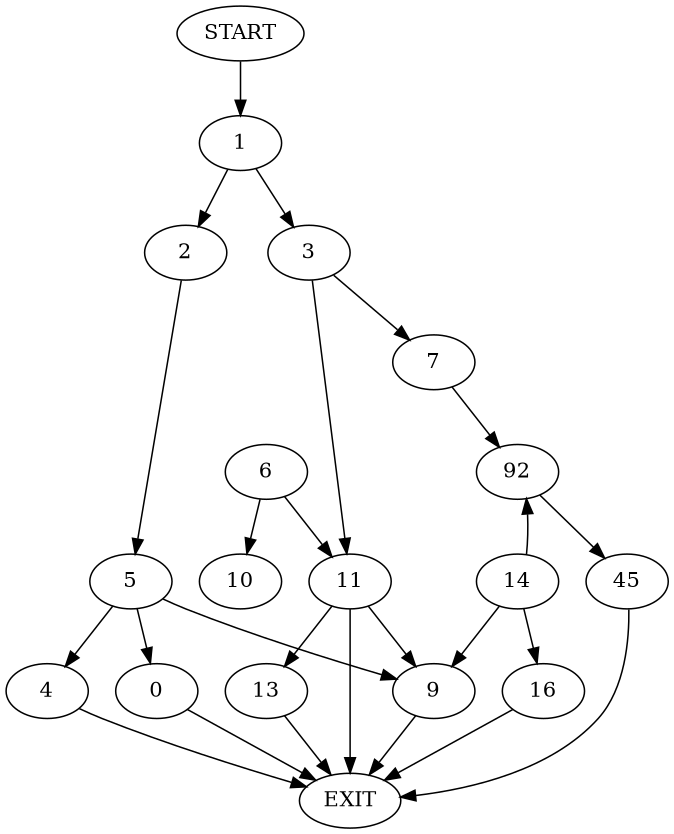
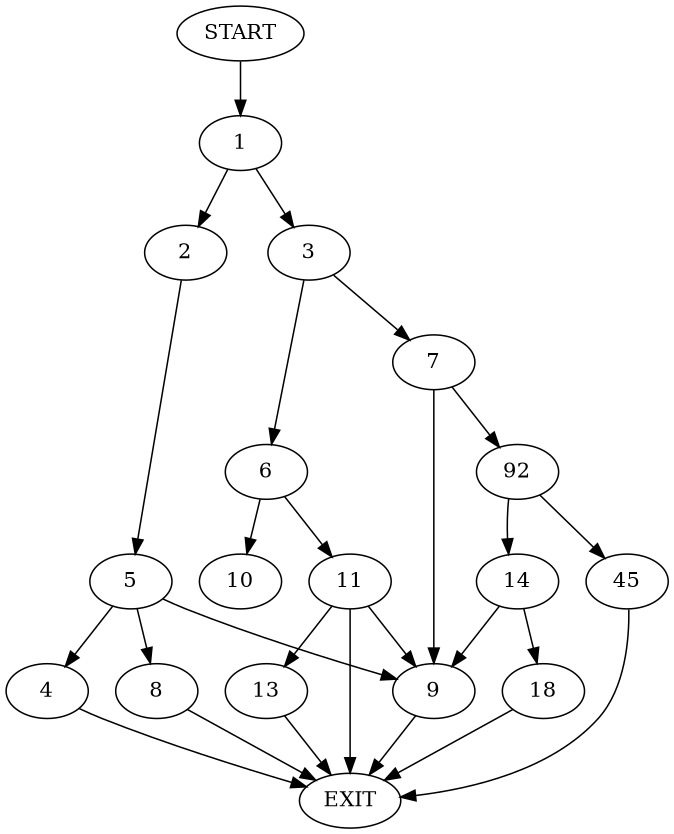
(329, 409) -> (289, 355)
none -> (434, 519)
(528, 534) -> (507, 519)
(157, 691) -> (157, 691)
(543, 691) -> (543, 691)
